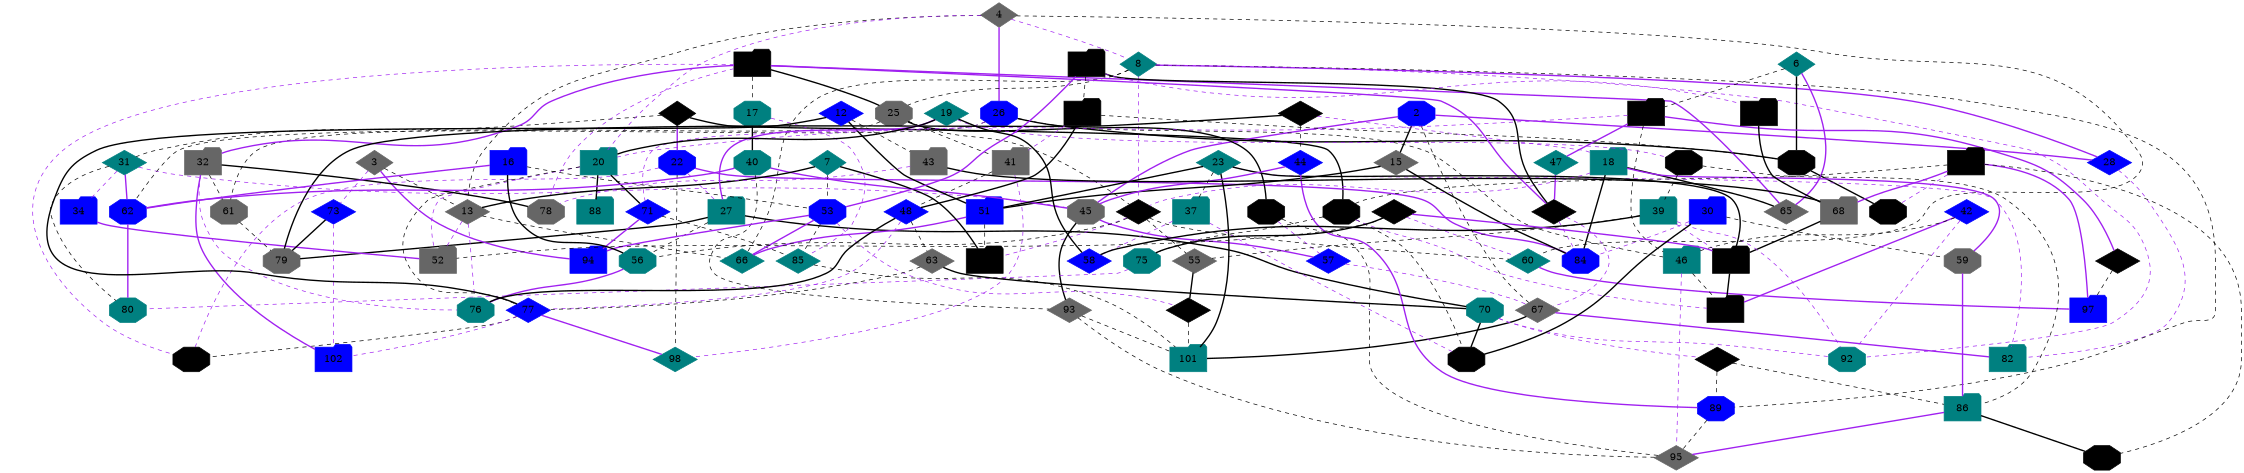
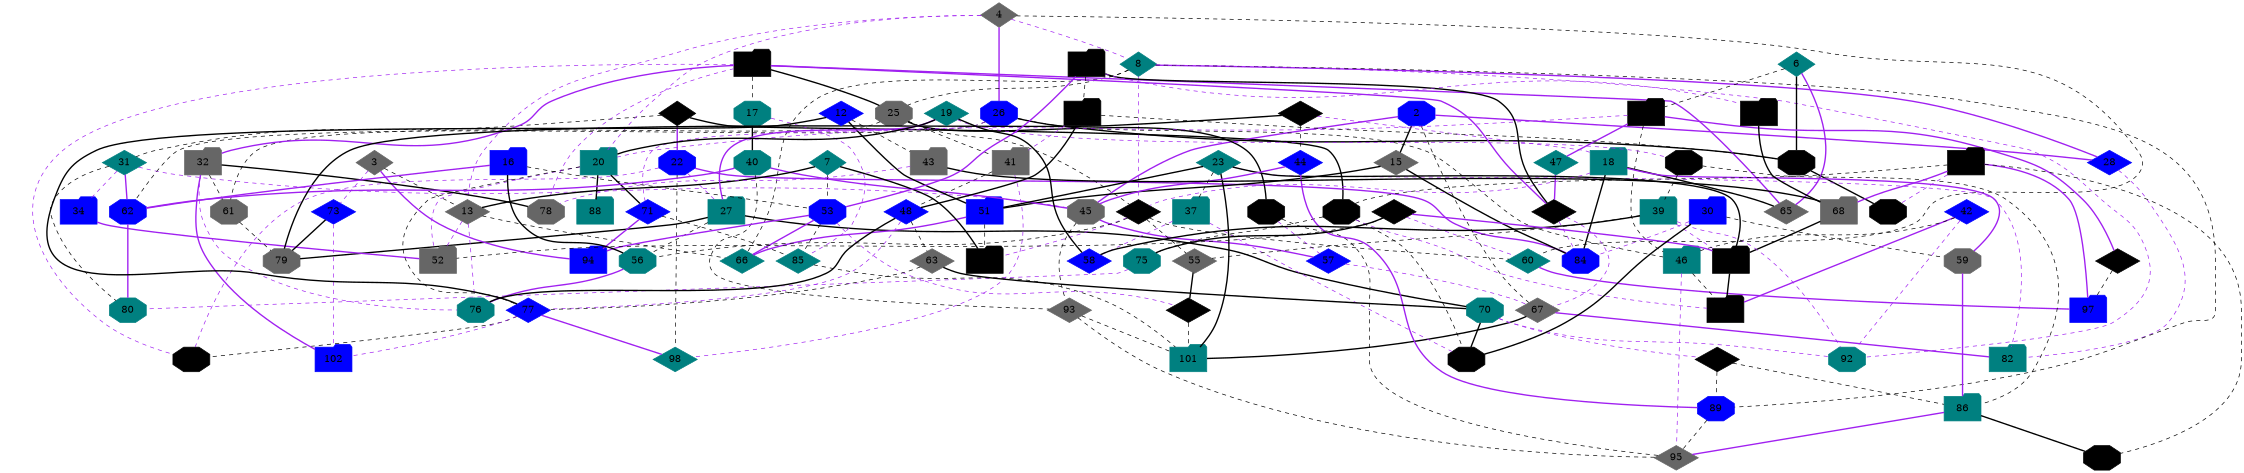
(693, 48) -> (693, 48)
(1059, 260) -> (1059, 260)
